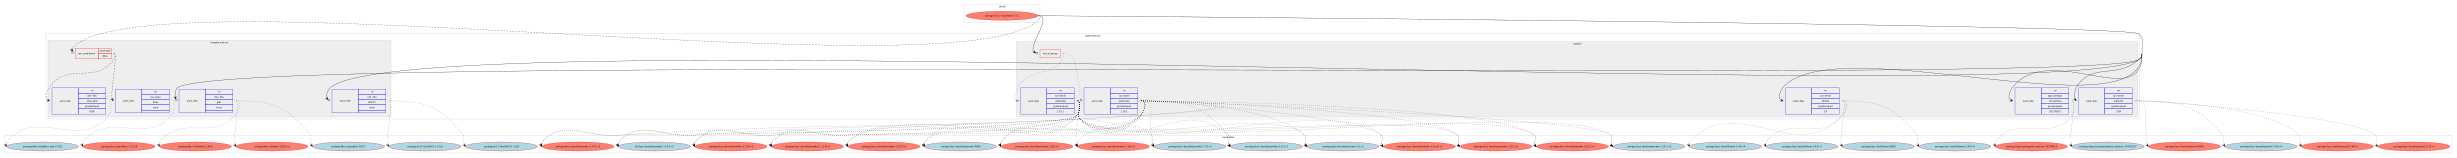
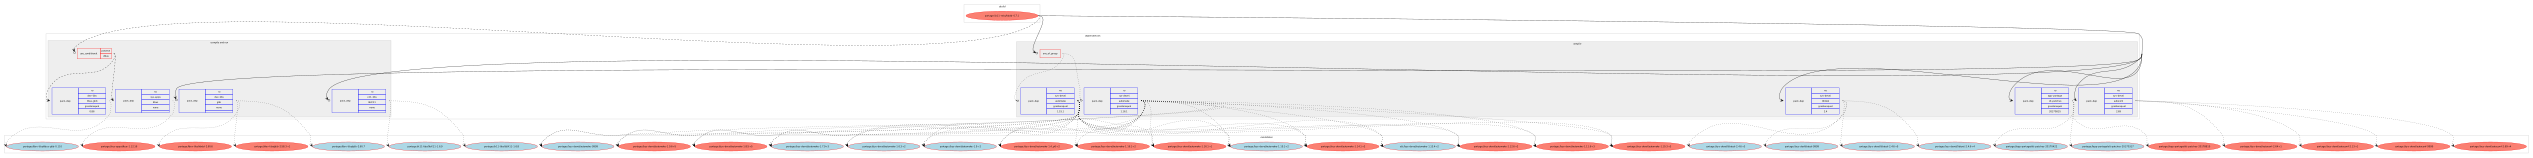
(105, 51) -> (106, 51)
(348, 146) -> (348, 146)
none -> (2032, 146)
(2108, 146) -> (2108, 146)
(2261, 146) -> (2490, 146)
